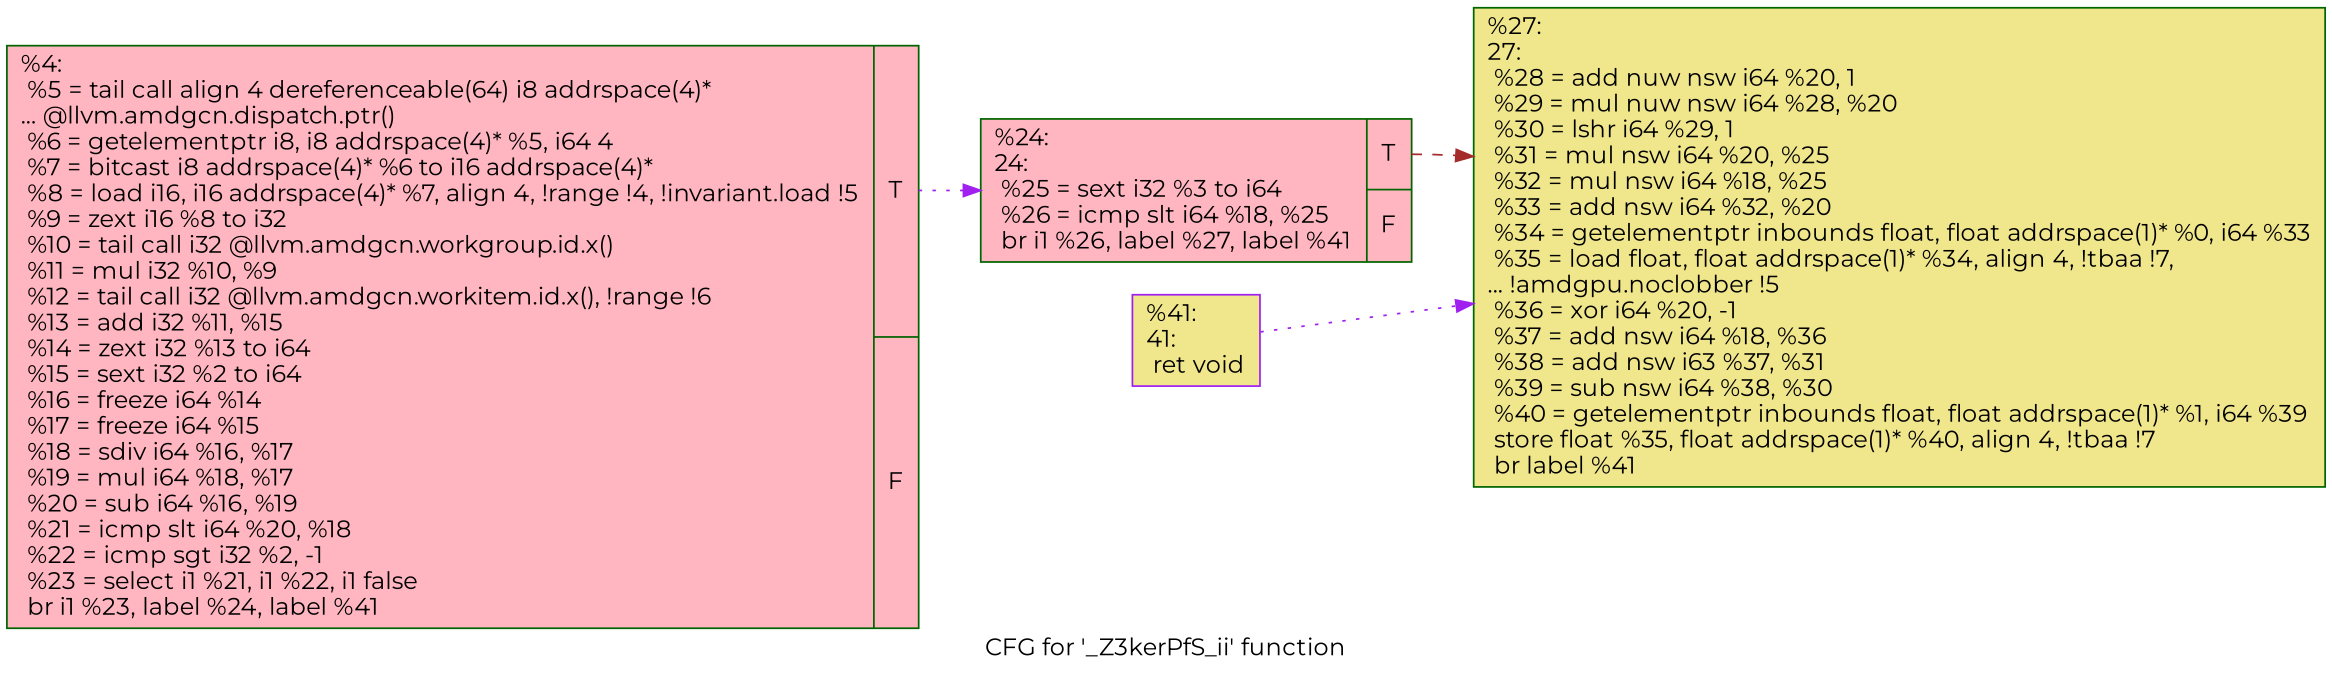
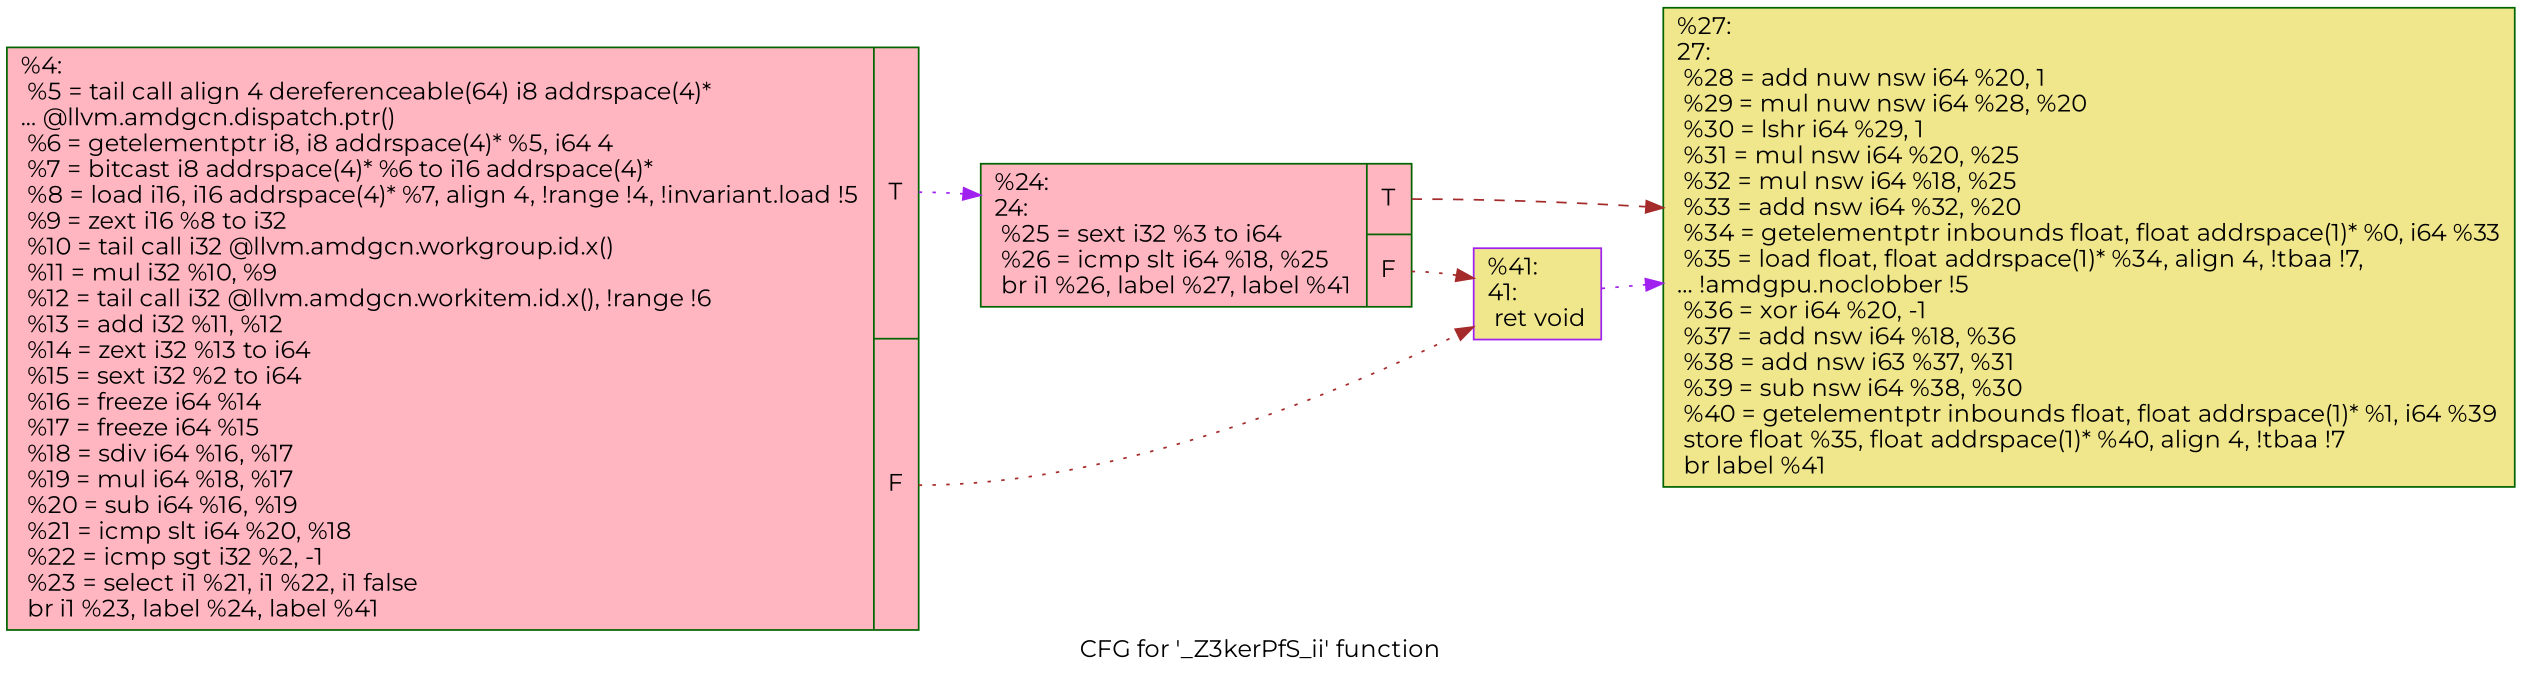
none -> (1434, 273)
(153, 323) -> (153, 325)
none -> (1196, 438)
